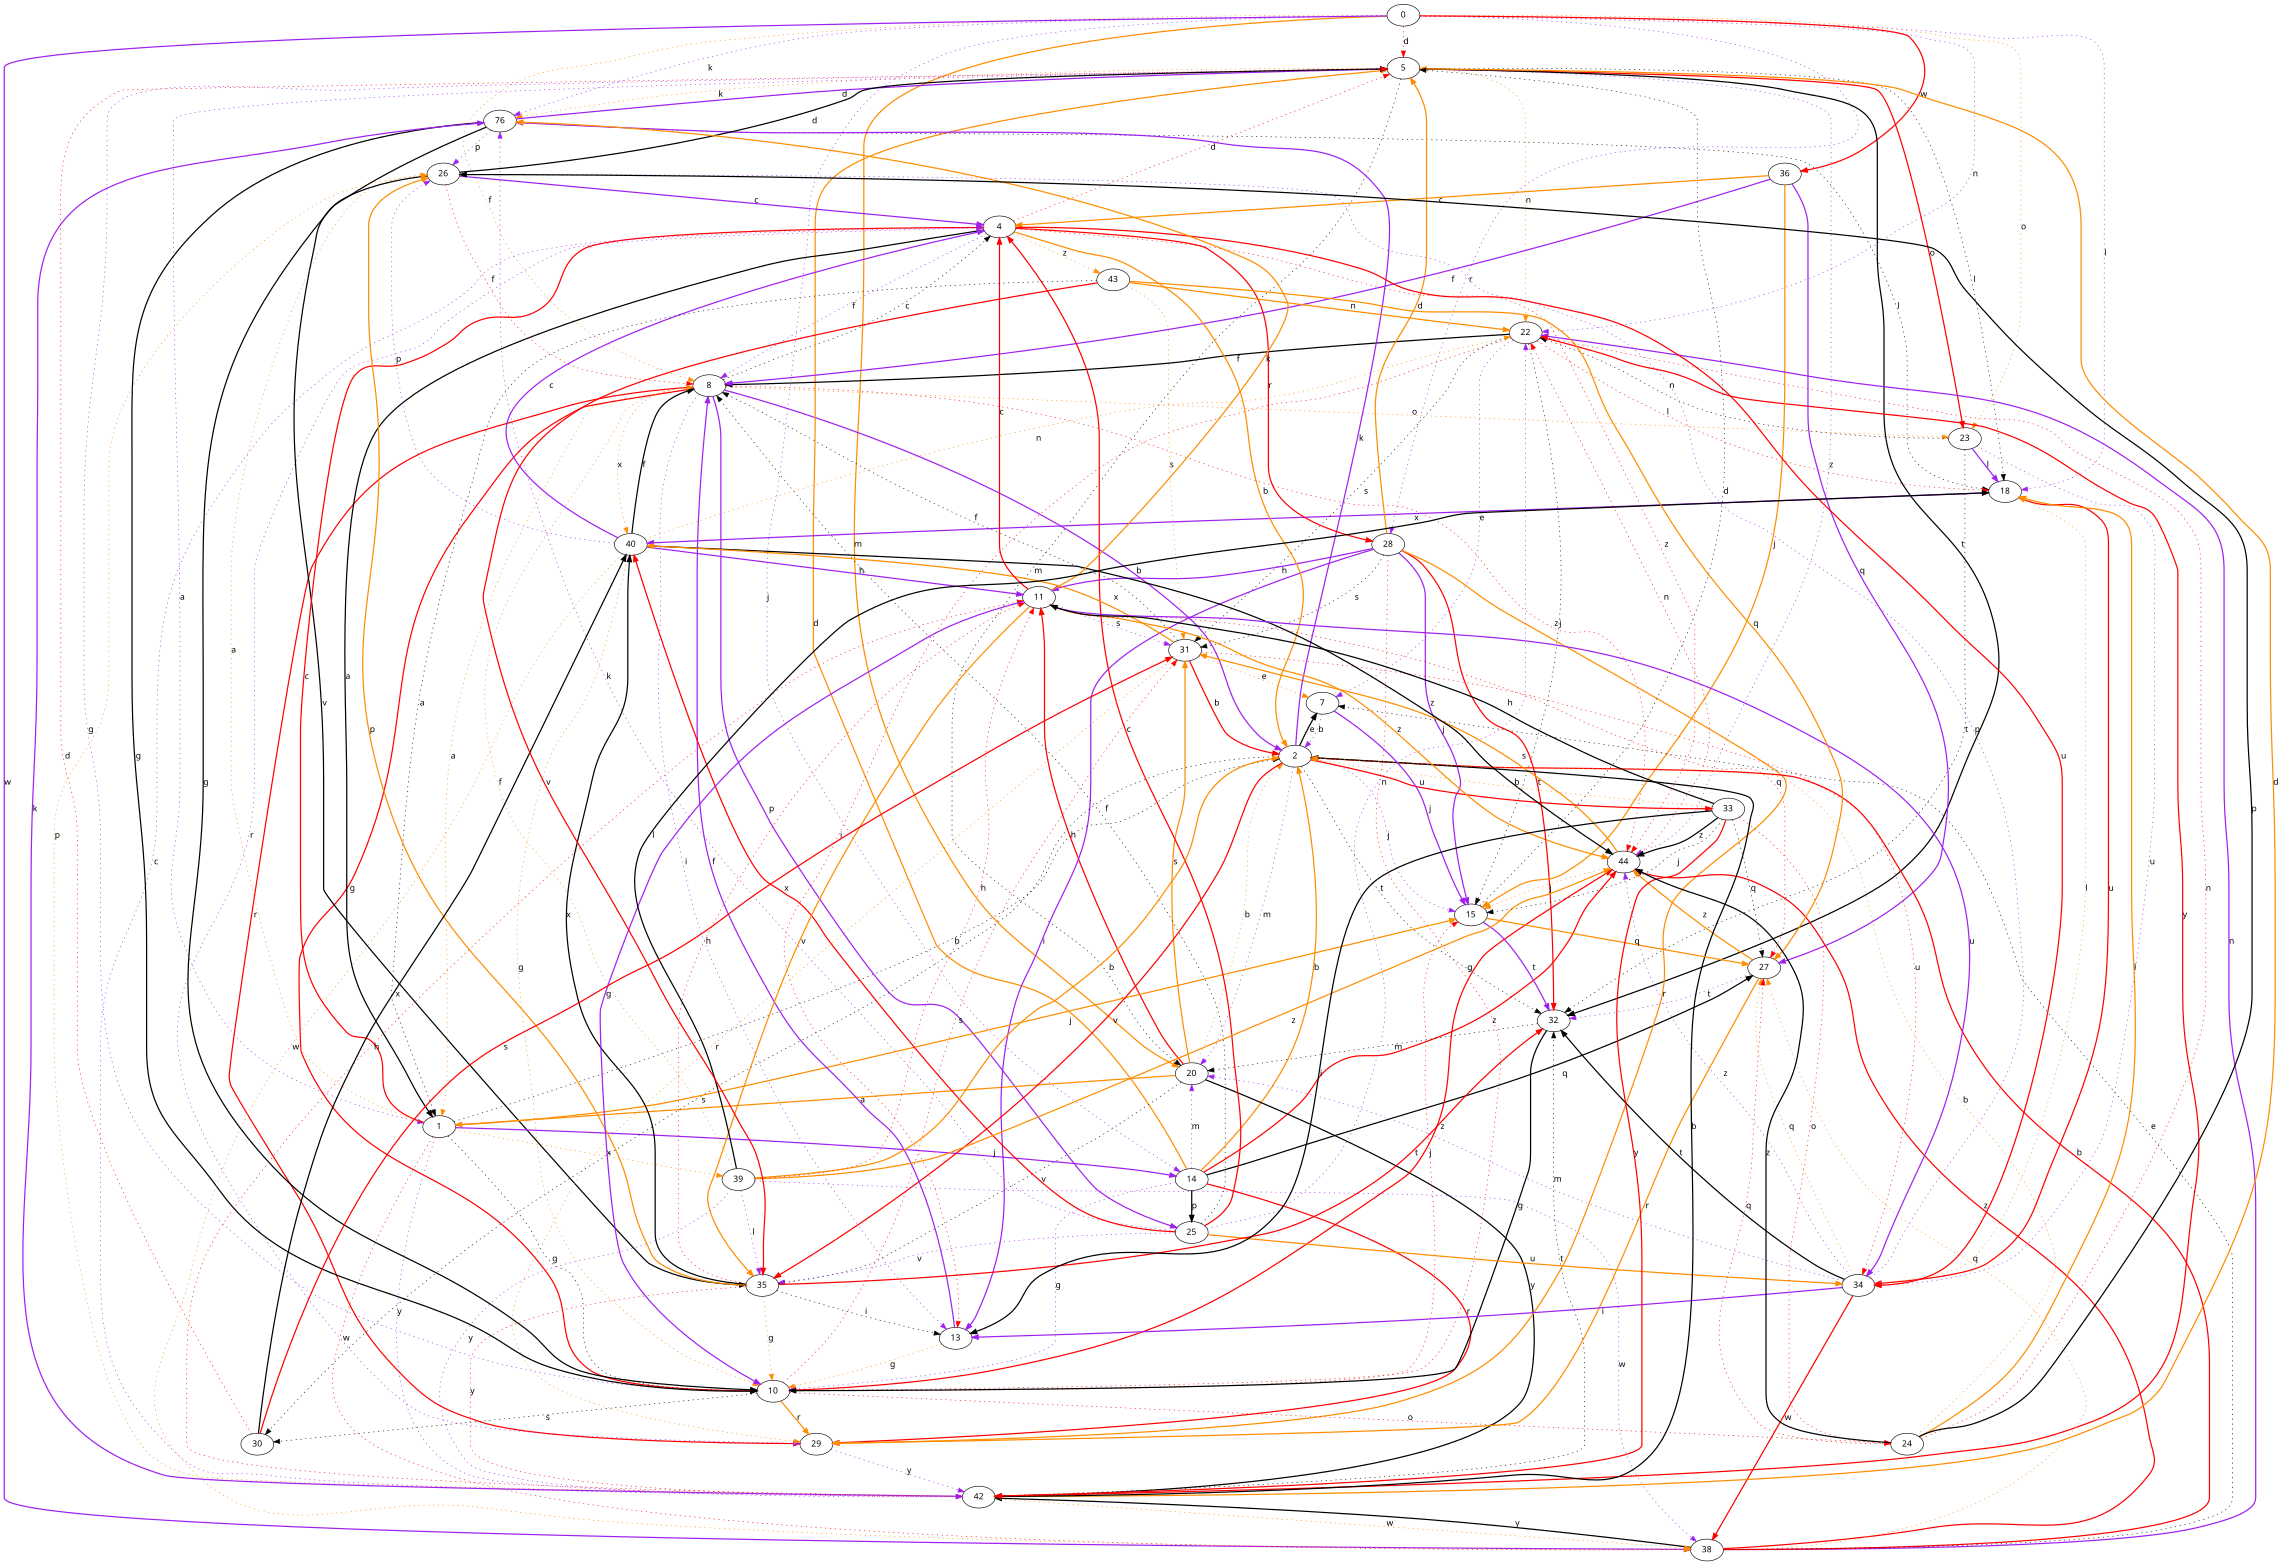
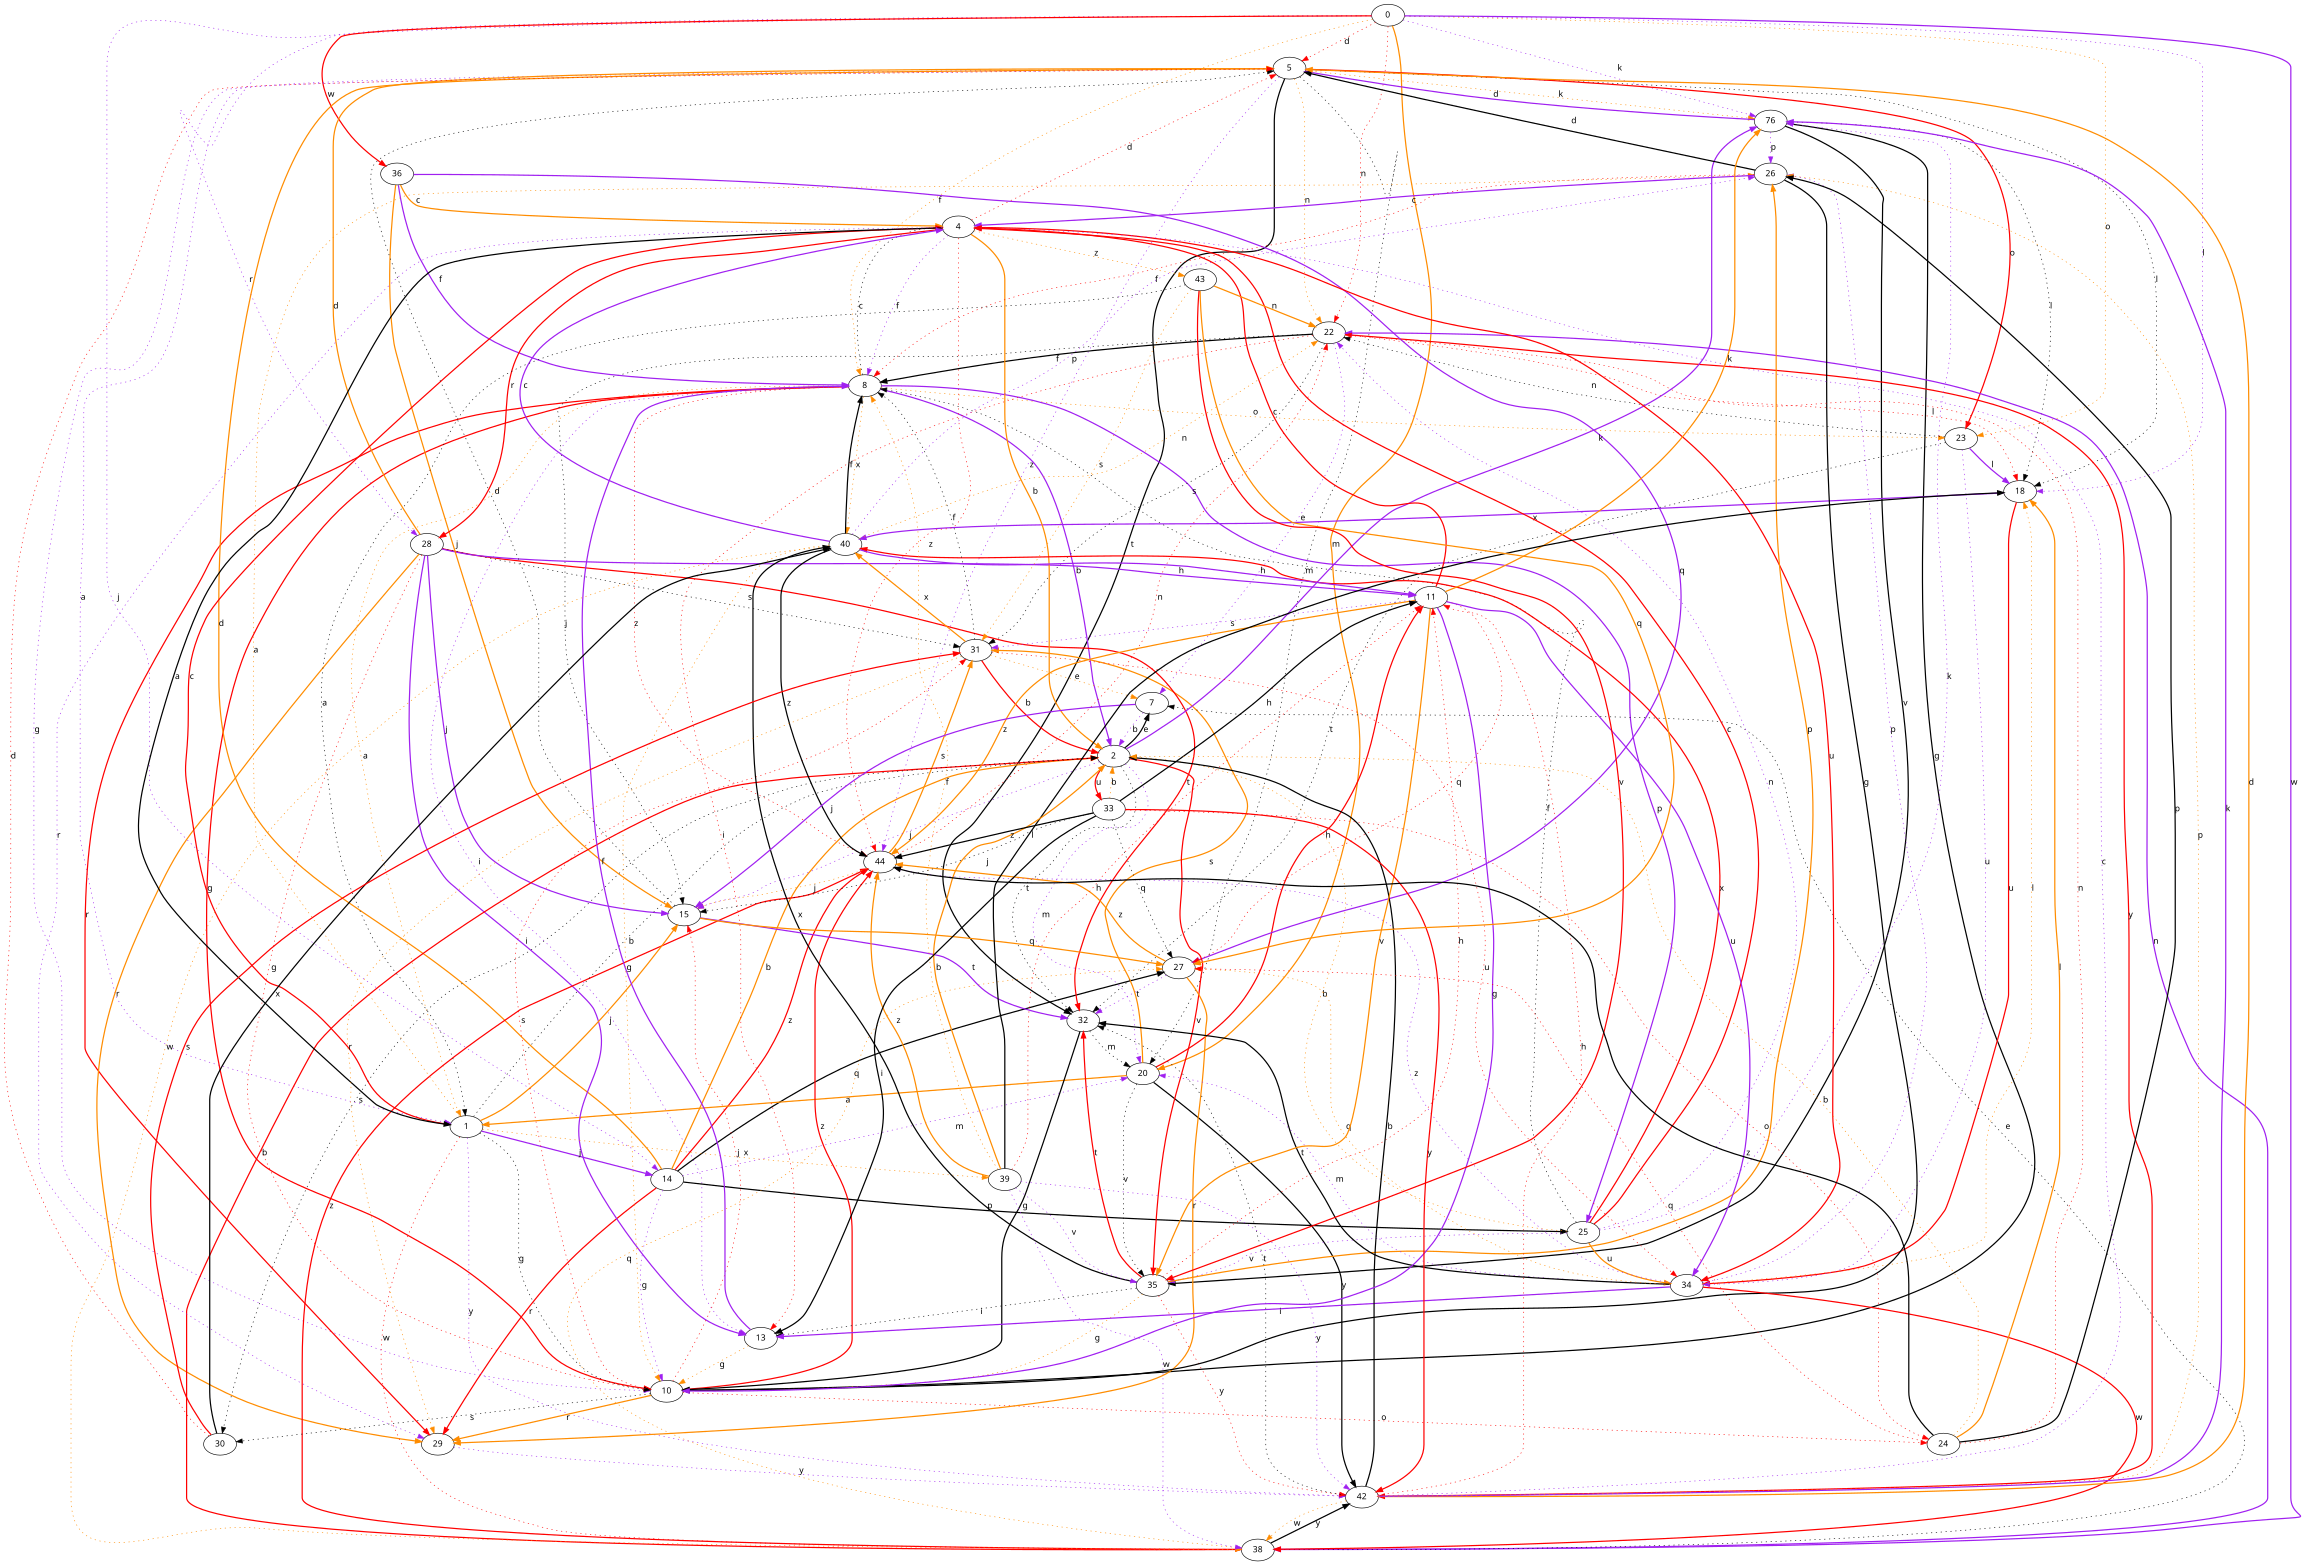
(1975, 67) -> (1361, 171)
(1243, 915) -> (1316, 1011)
(754, 1232) -> (1074, 1232)
